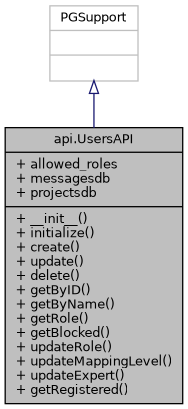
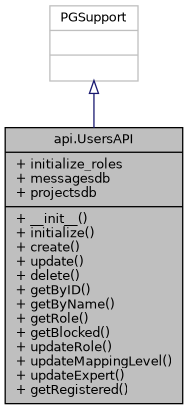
(67, 165) -> (69, 165)
